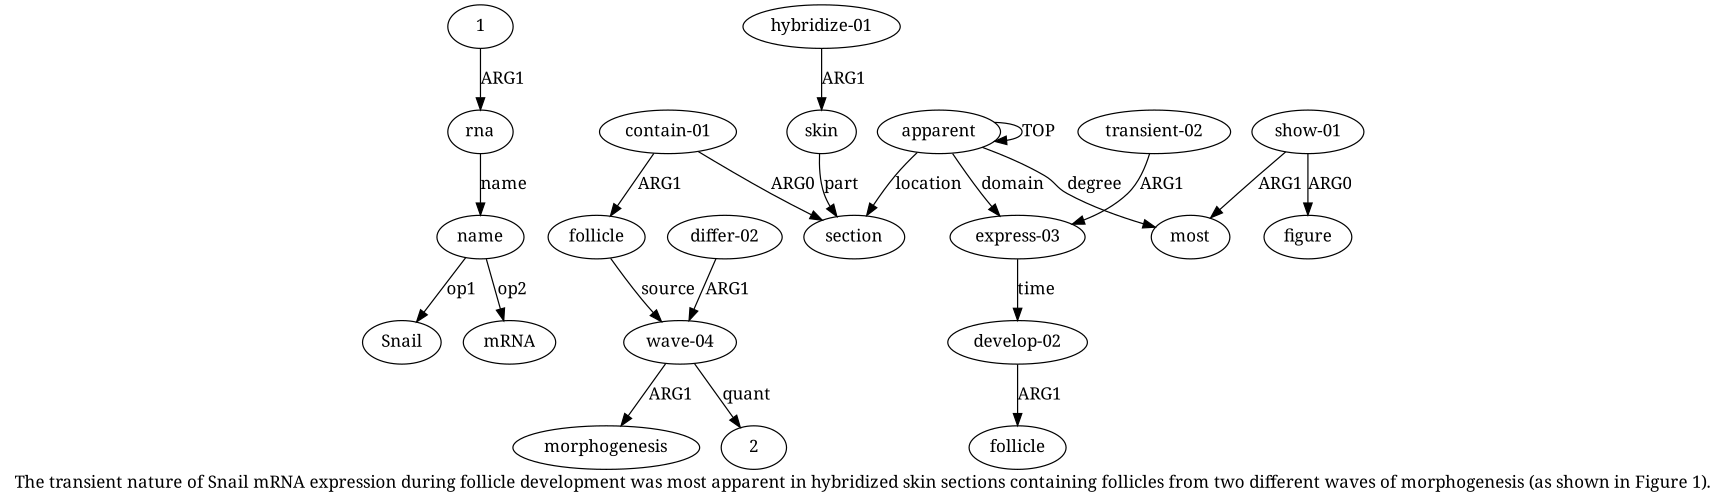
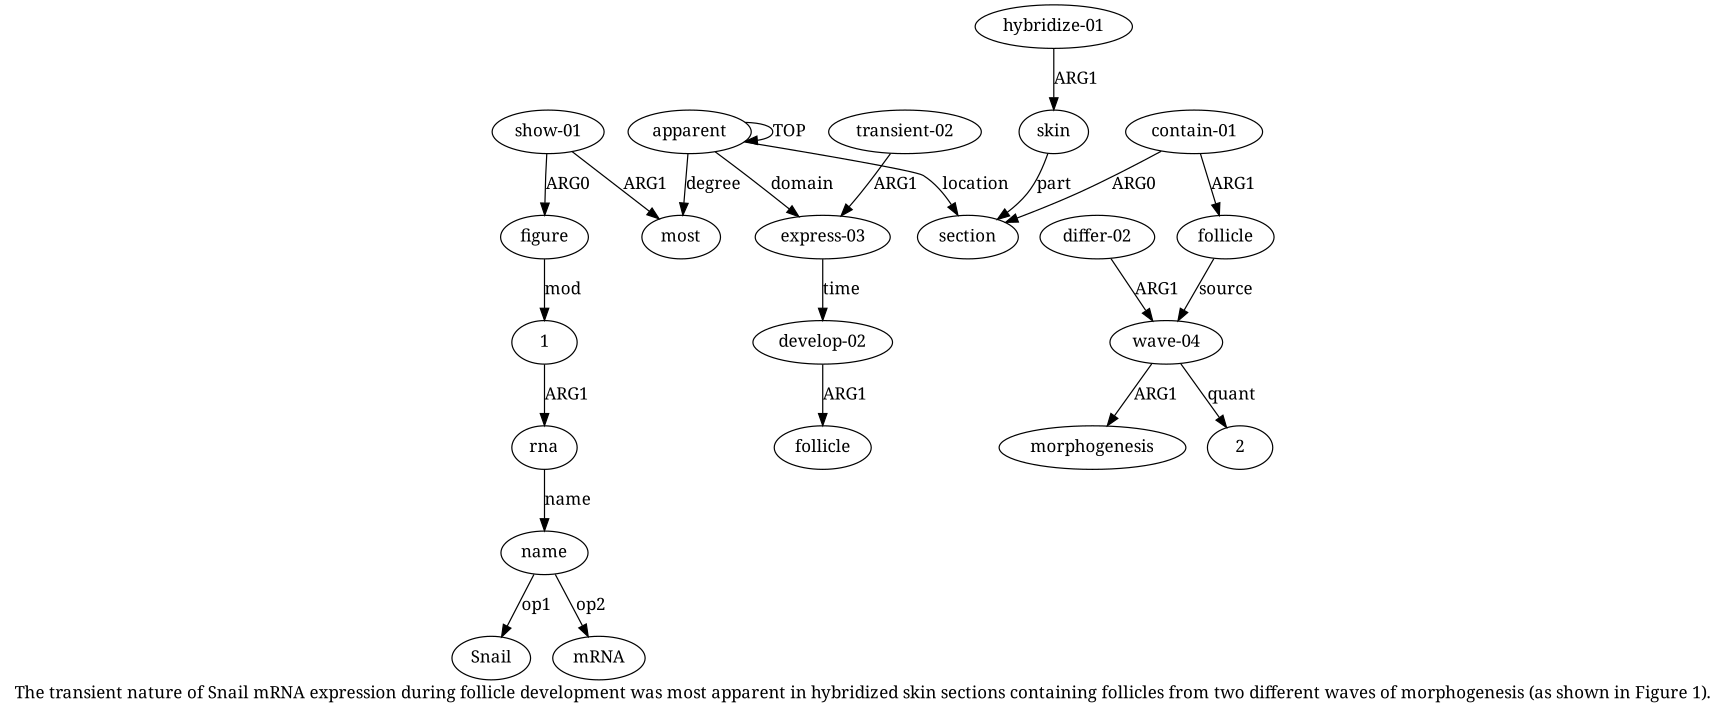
none -> (544, 284)
